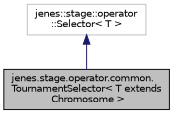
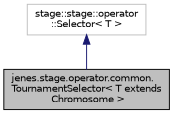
(87, 20) -> (87, 20)
